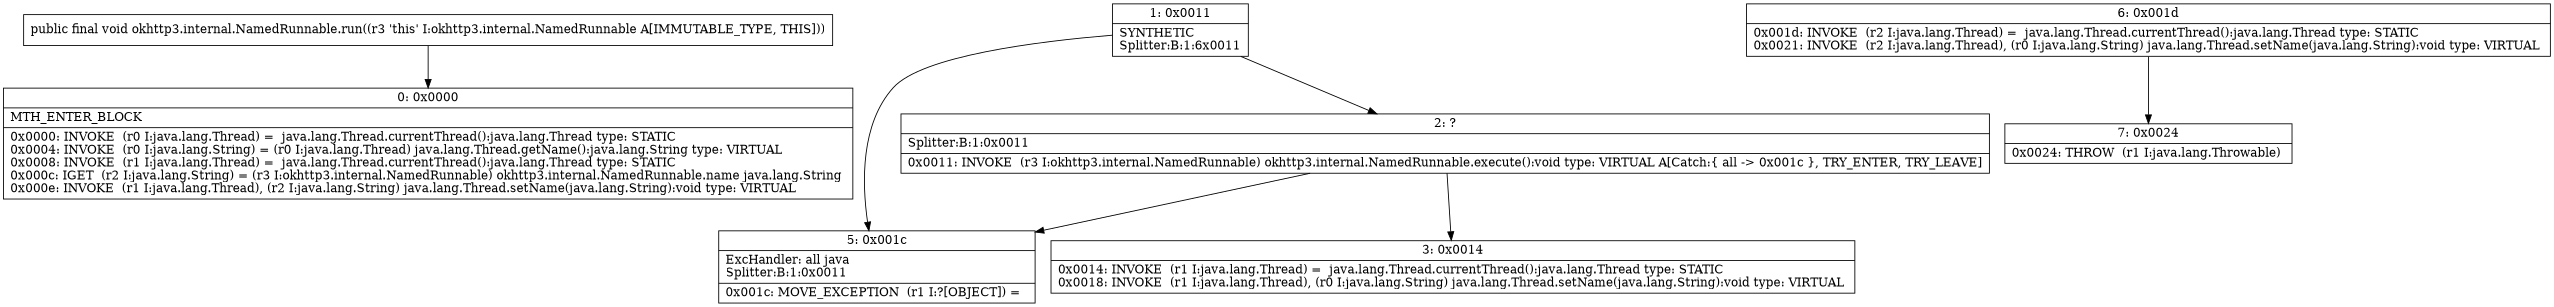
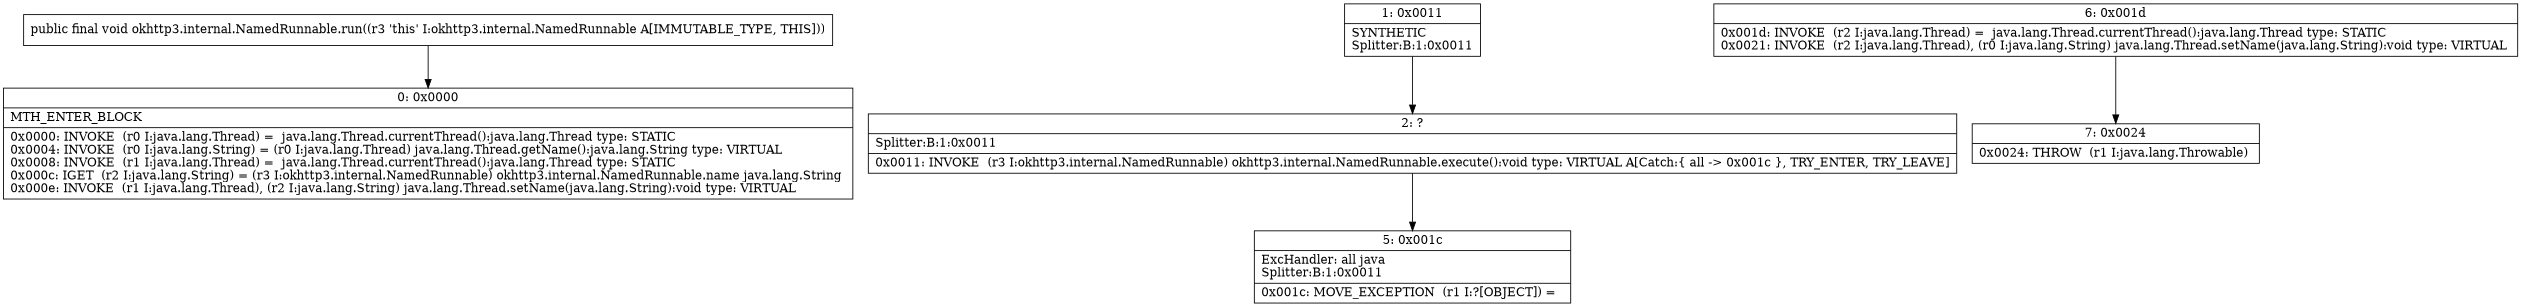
(1180, 46) -> (1413, 46)
(931, 66) -> none
(1453, 267) -> none
